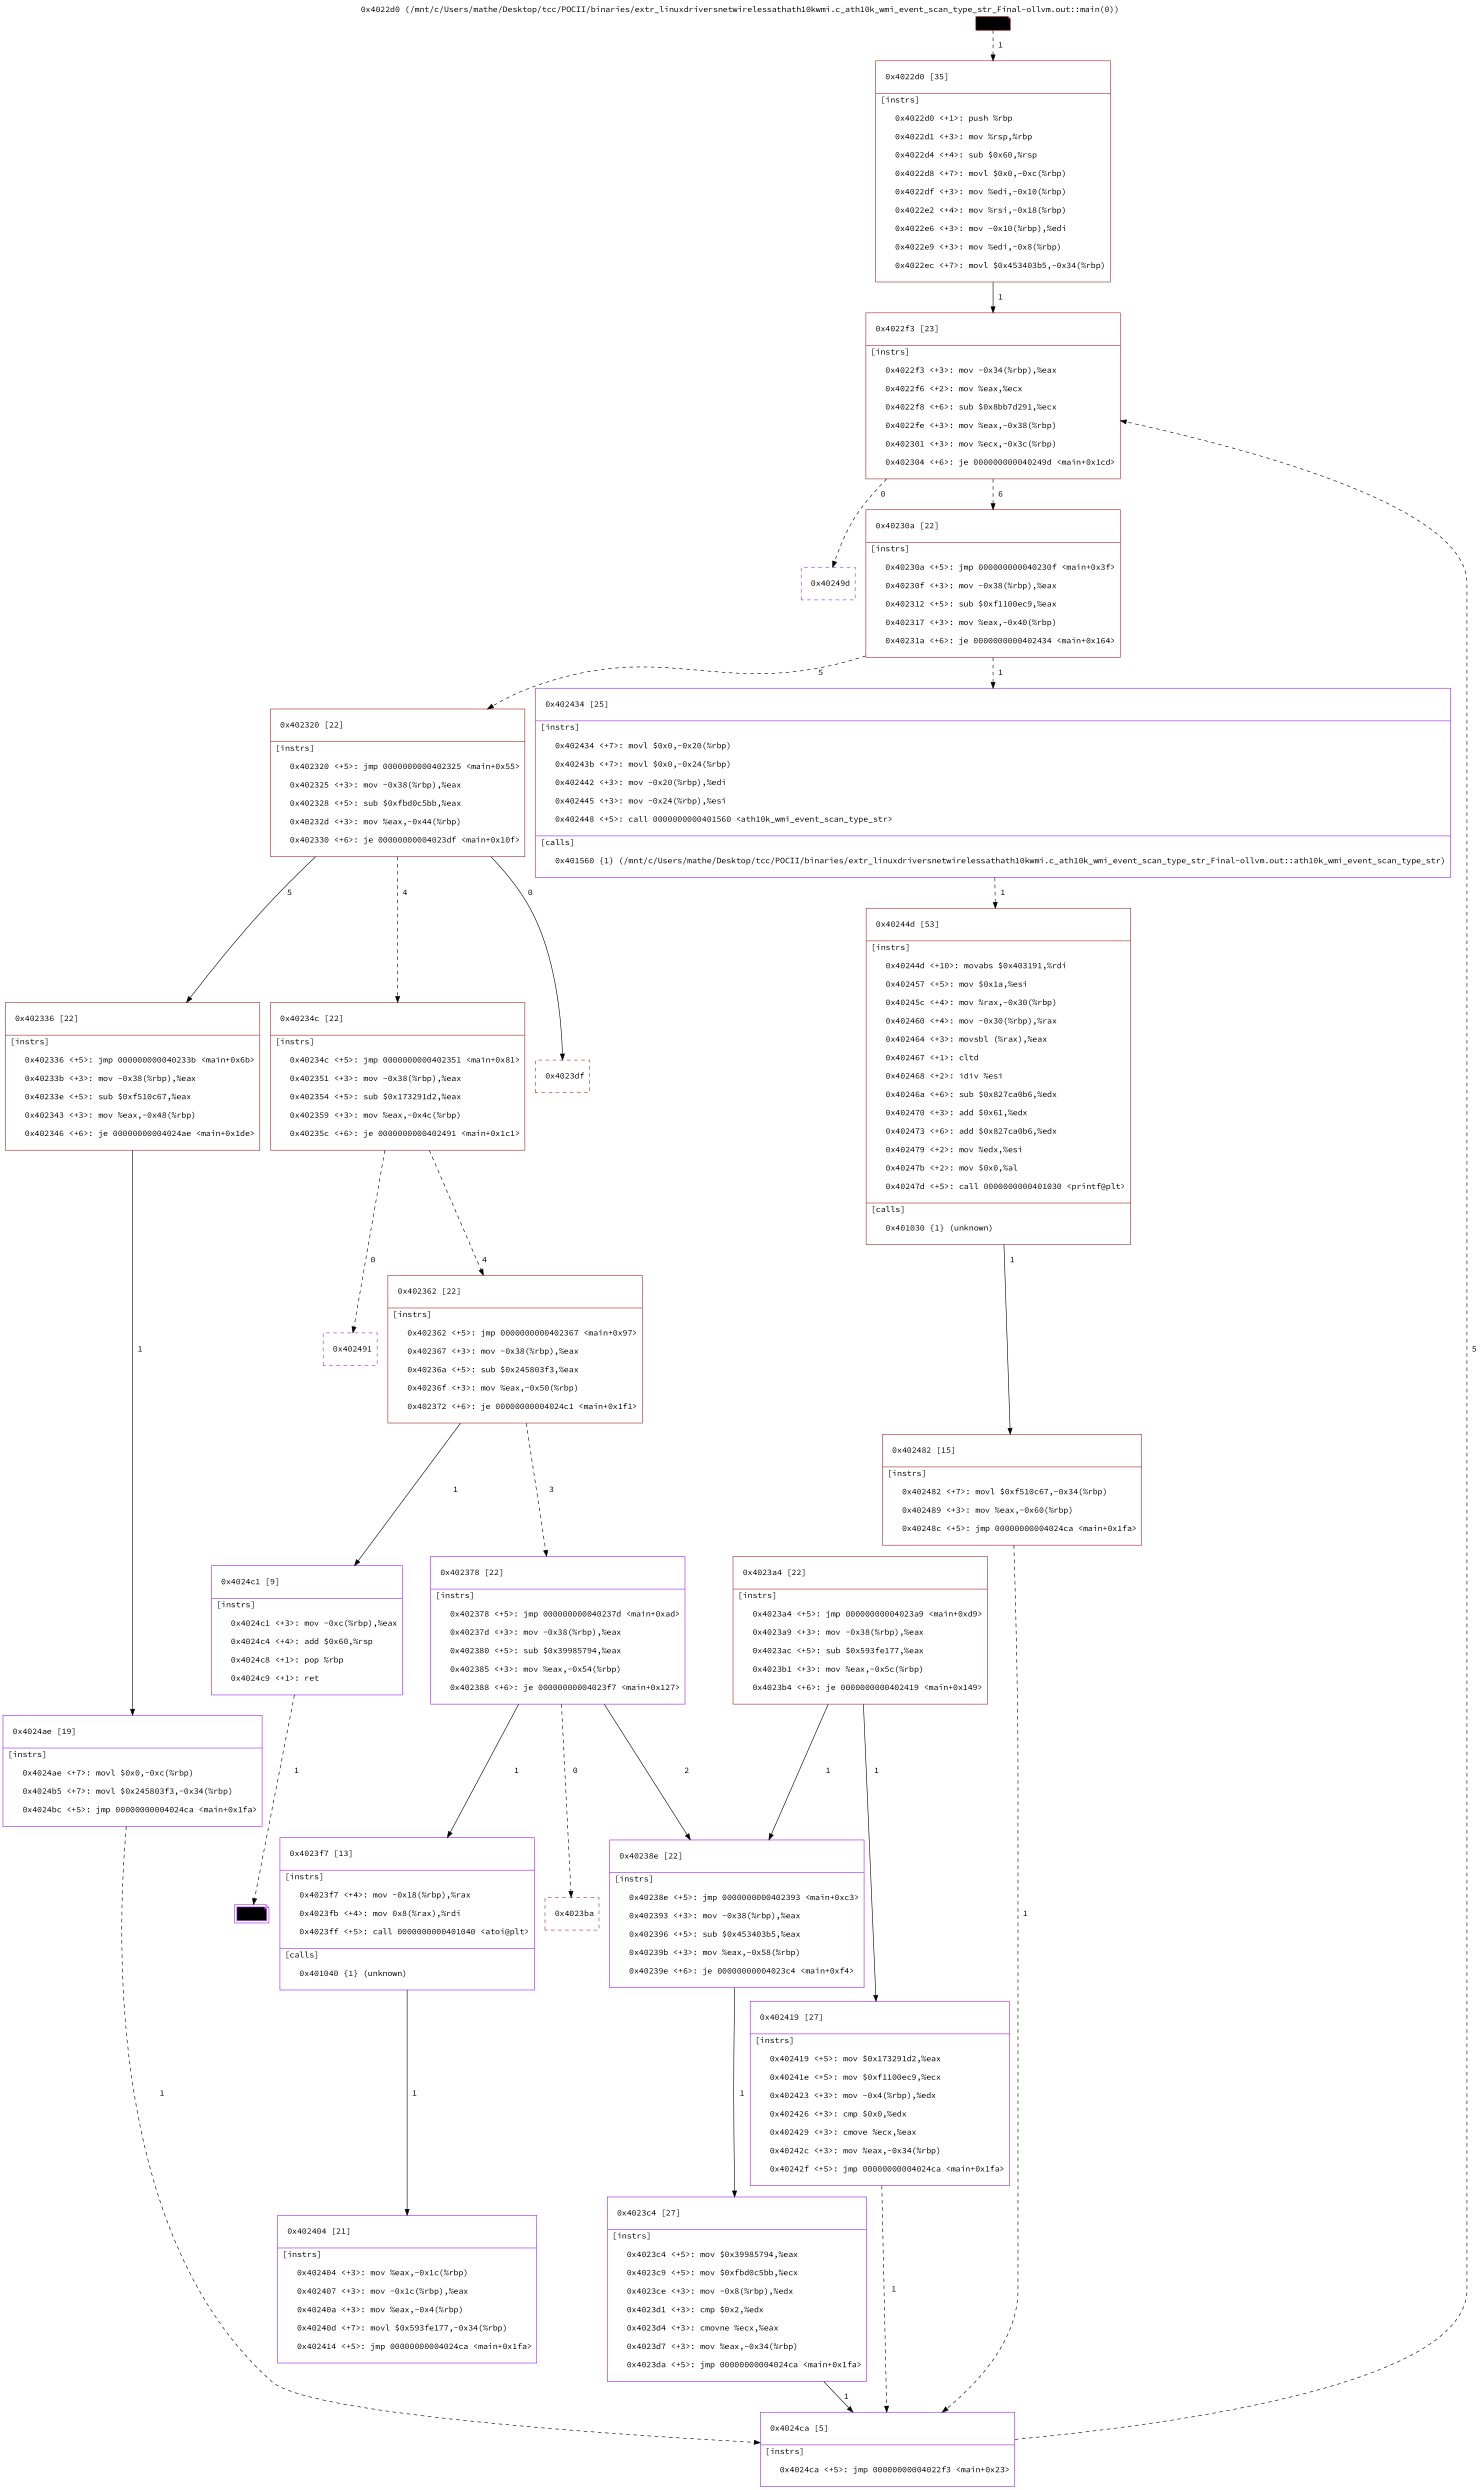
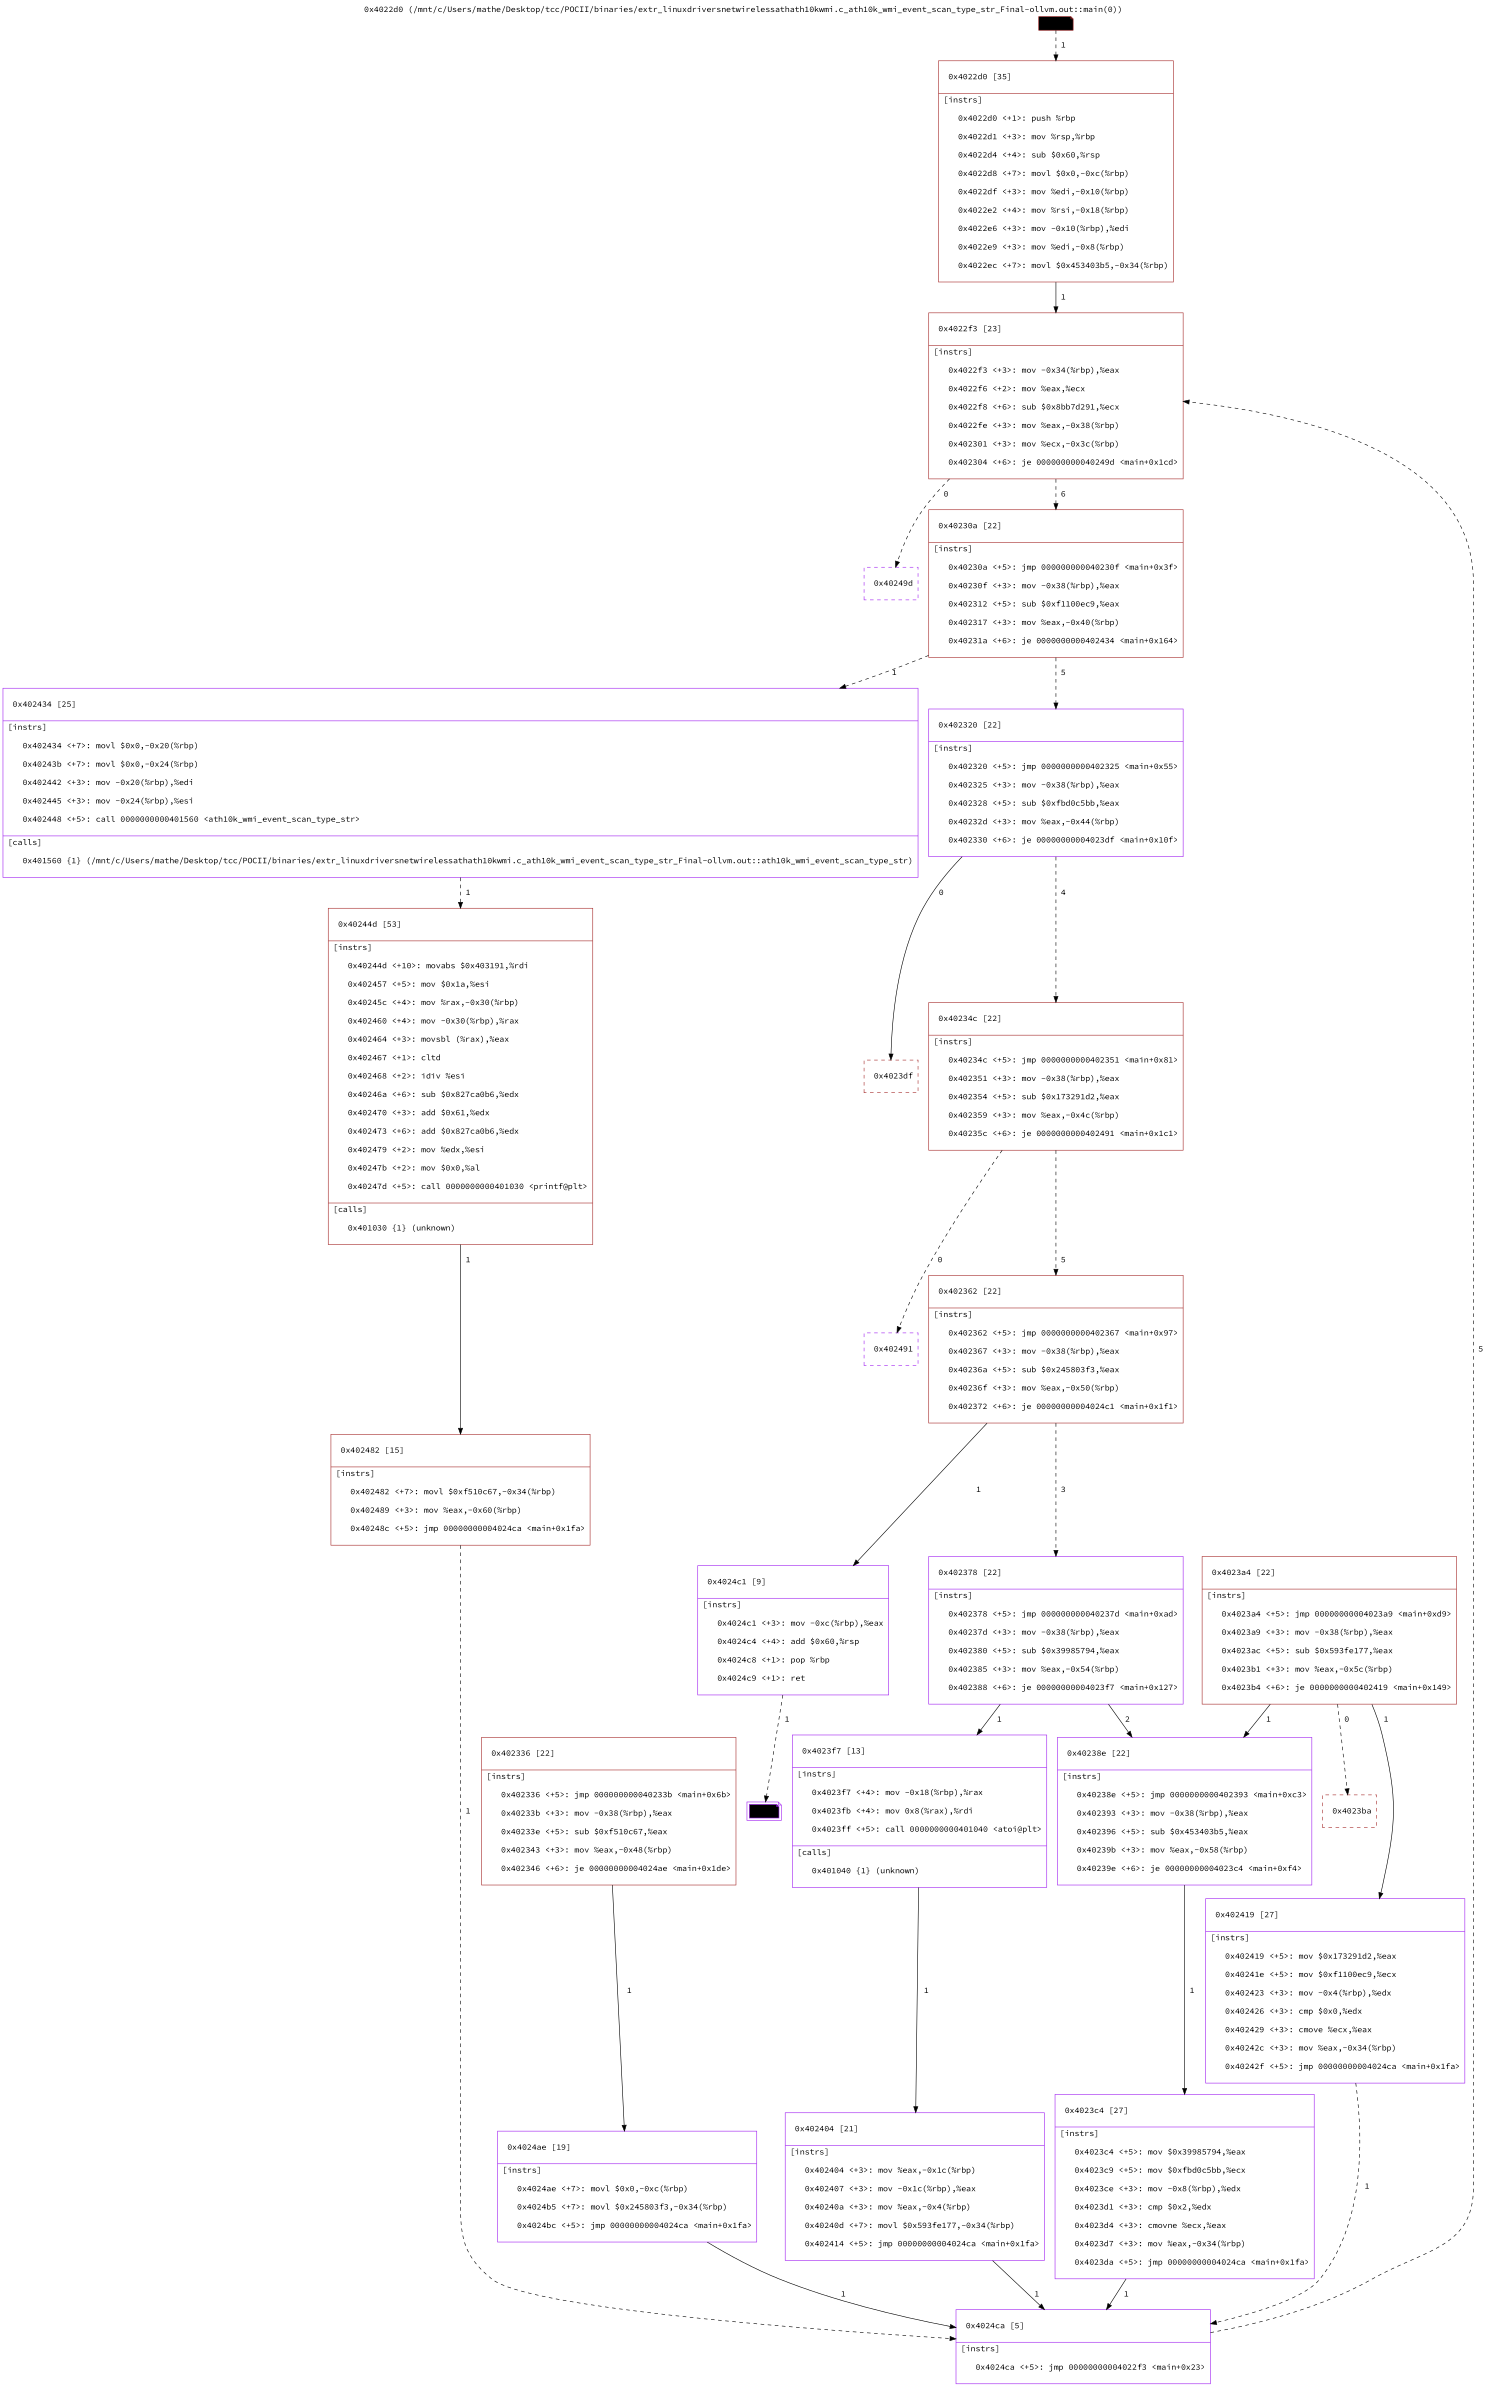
(398, 783) -> (1056, 783)
(250, 925) -> none
(482, 1260) -> (1061, 1260)
(566, 1798) -> (1342, 1746)
none -> (1016, 2283)
(237, 2342) -> (825, 2295)
